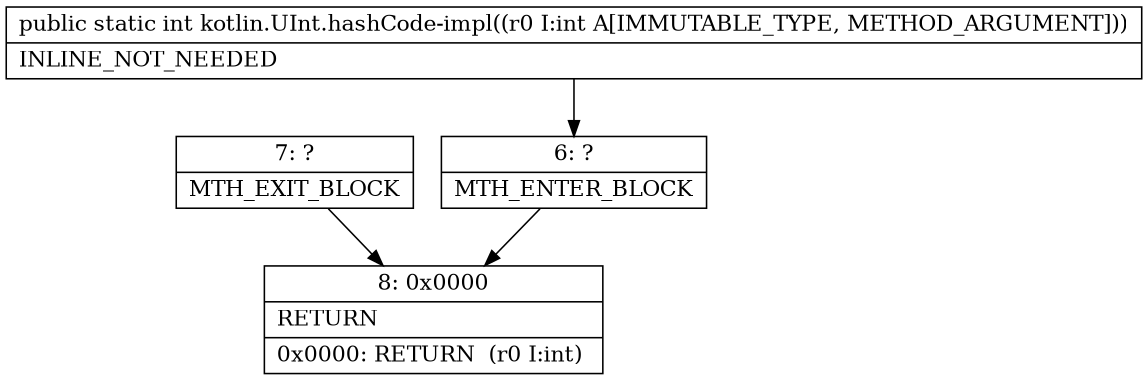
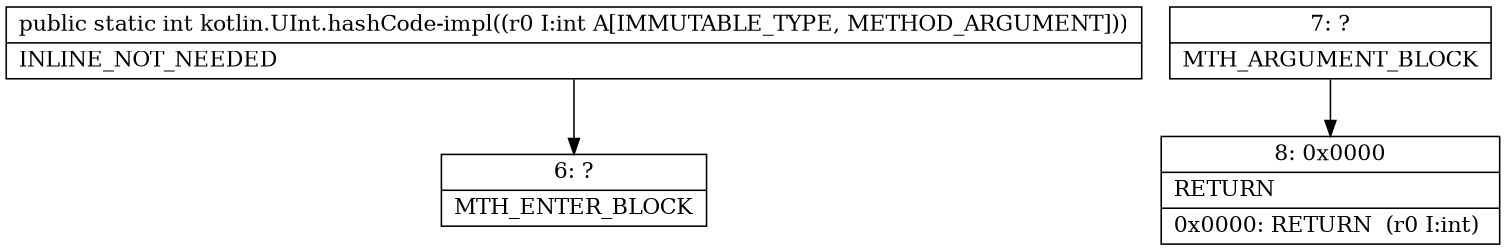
(295, 190) -> (1330, 60)
(518, 232) -> none
